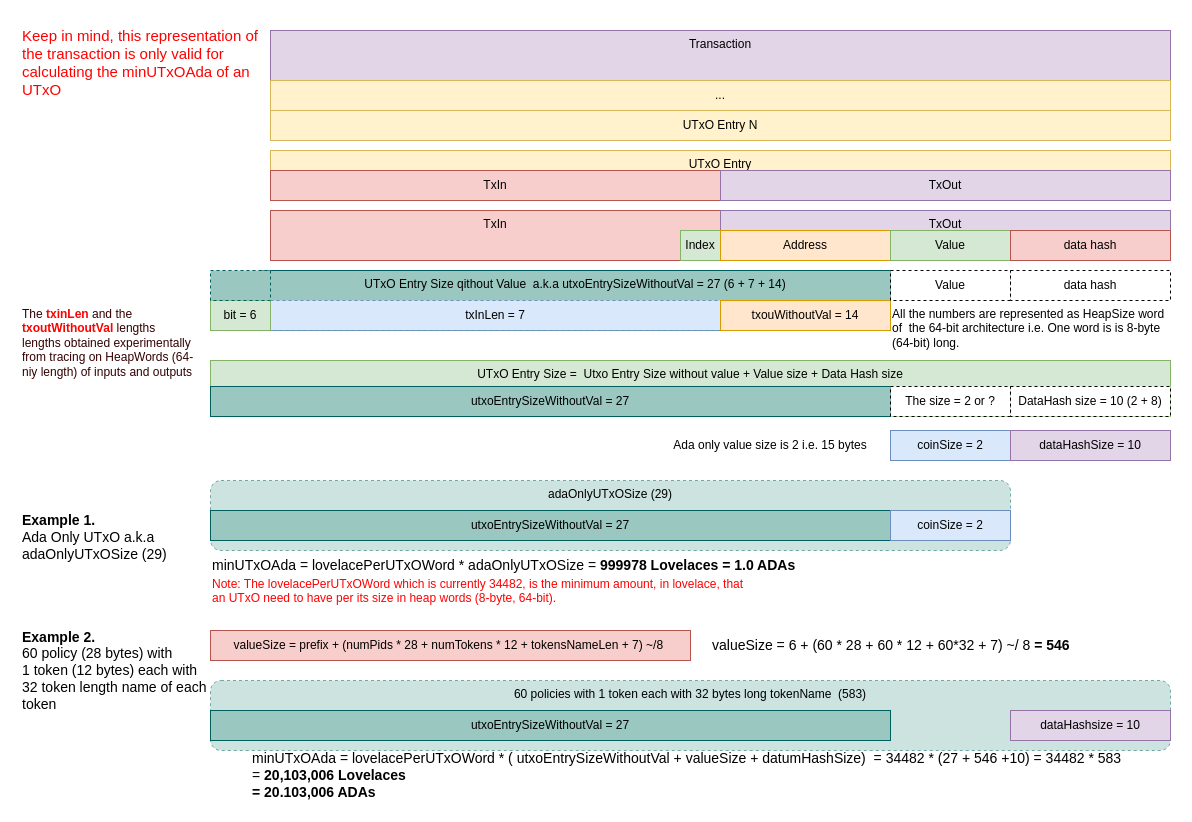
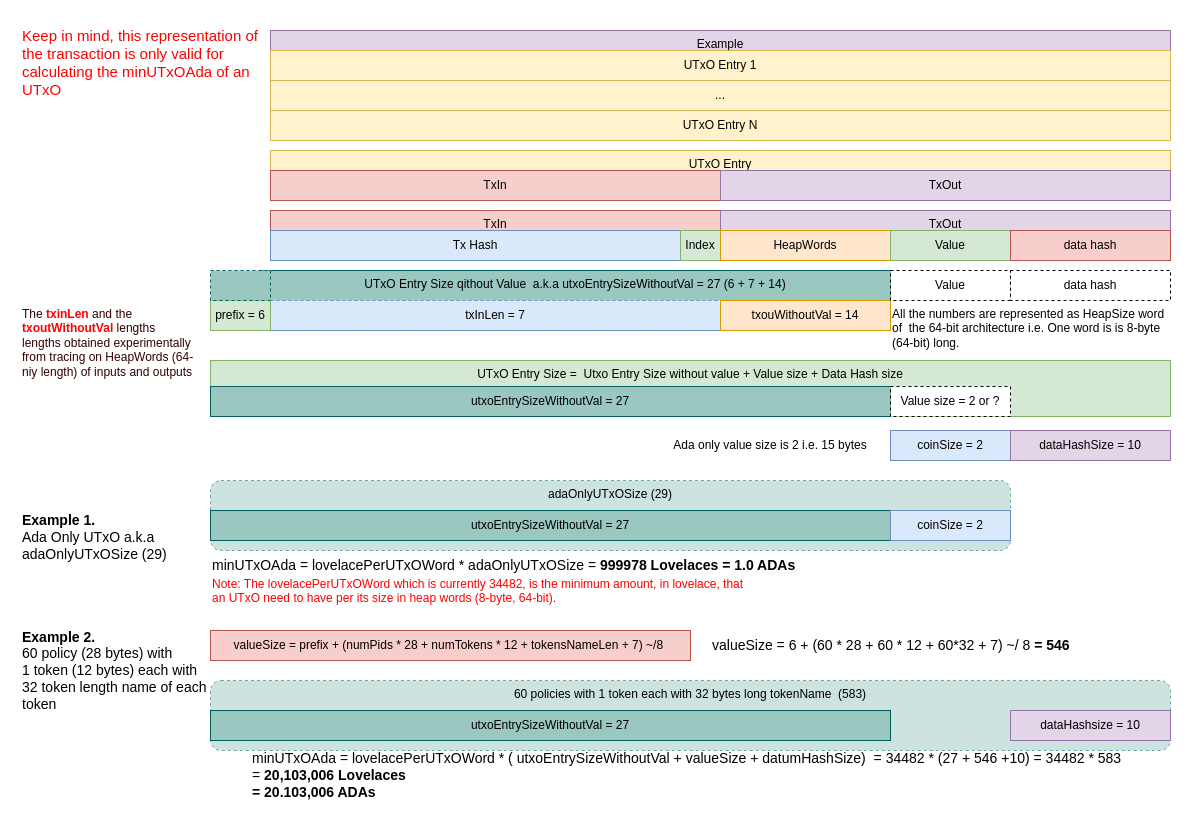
(721, 45) -> (721, 45)
none -> (721, 66)
none -> (476, 246)
(806, 246) -> (806, 246)
(241, 316) -> (241, 316)
(951, 402) -> (951, 402)
(1091, 402) -> none
